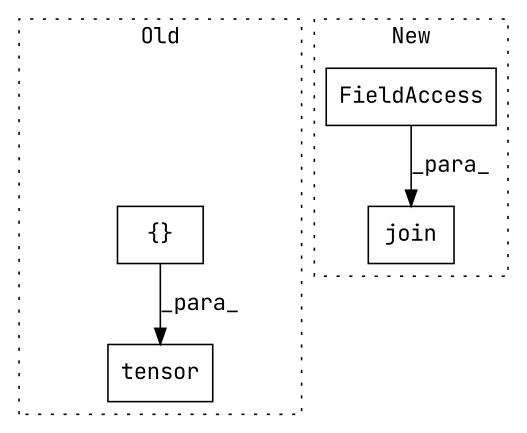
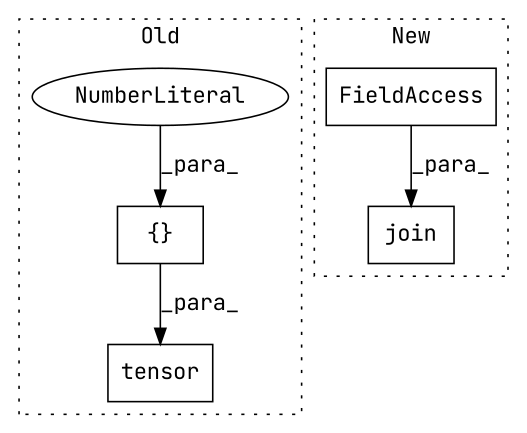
none -> (160, 97)
